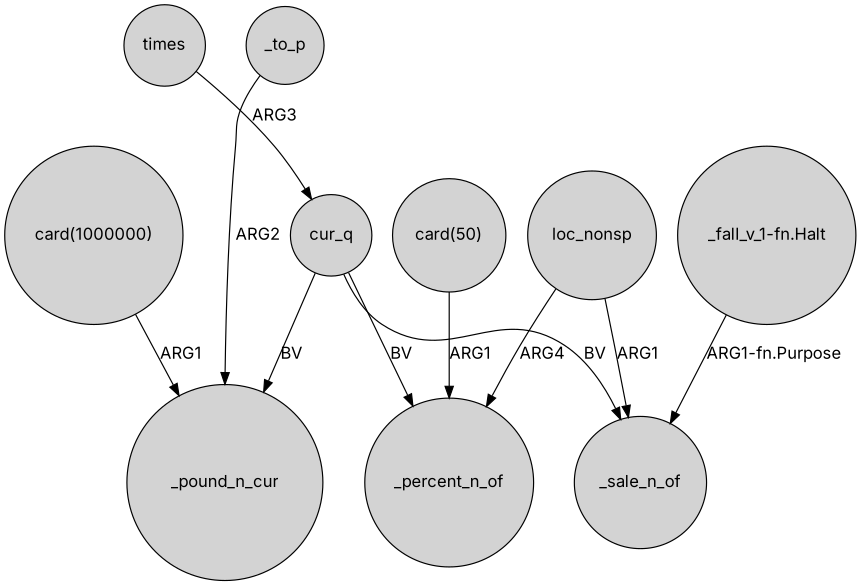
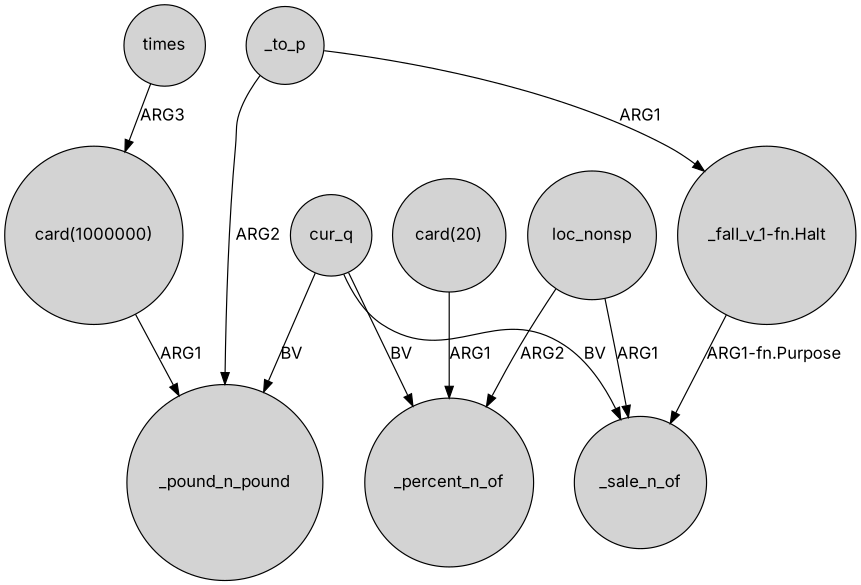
none -> (516, 88)
(256, 126) -> (140, 112)
(449, 235) -> (449, 235)
(542, 354) -> (542, 354)
(225, 483) -> (225, 483)
